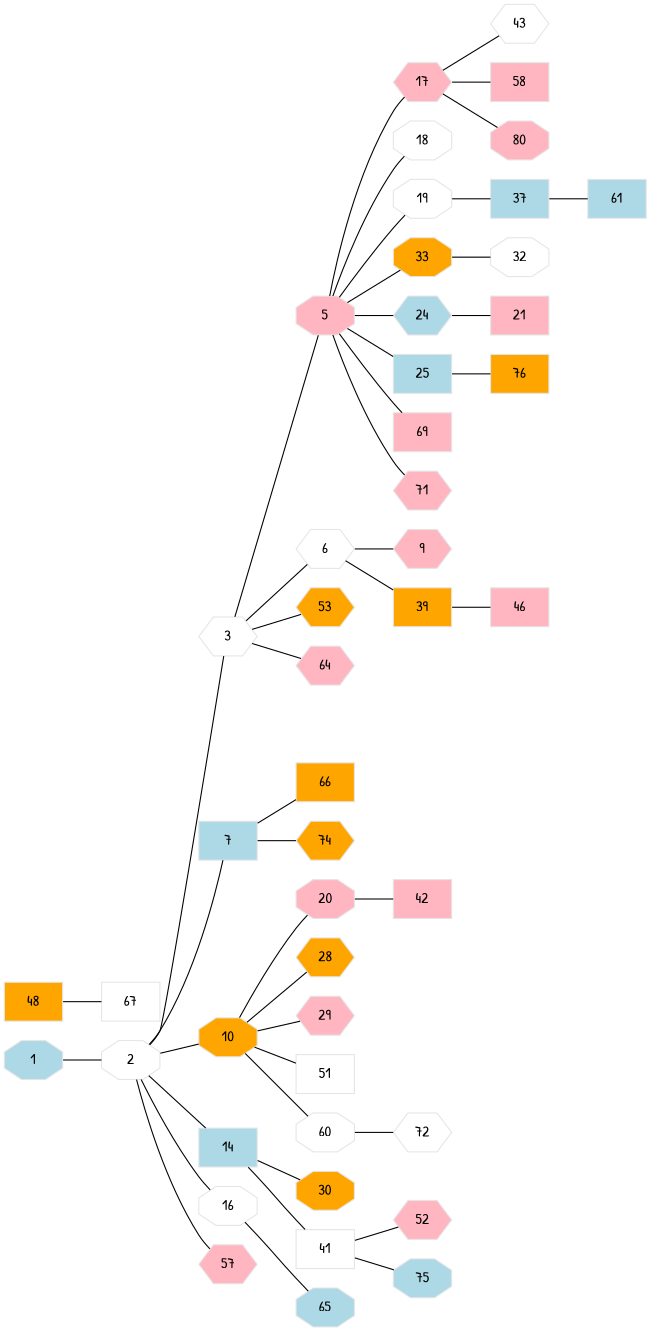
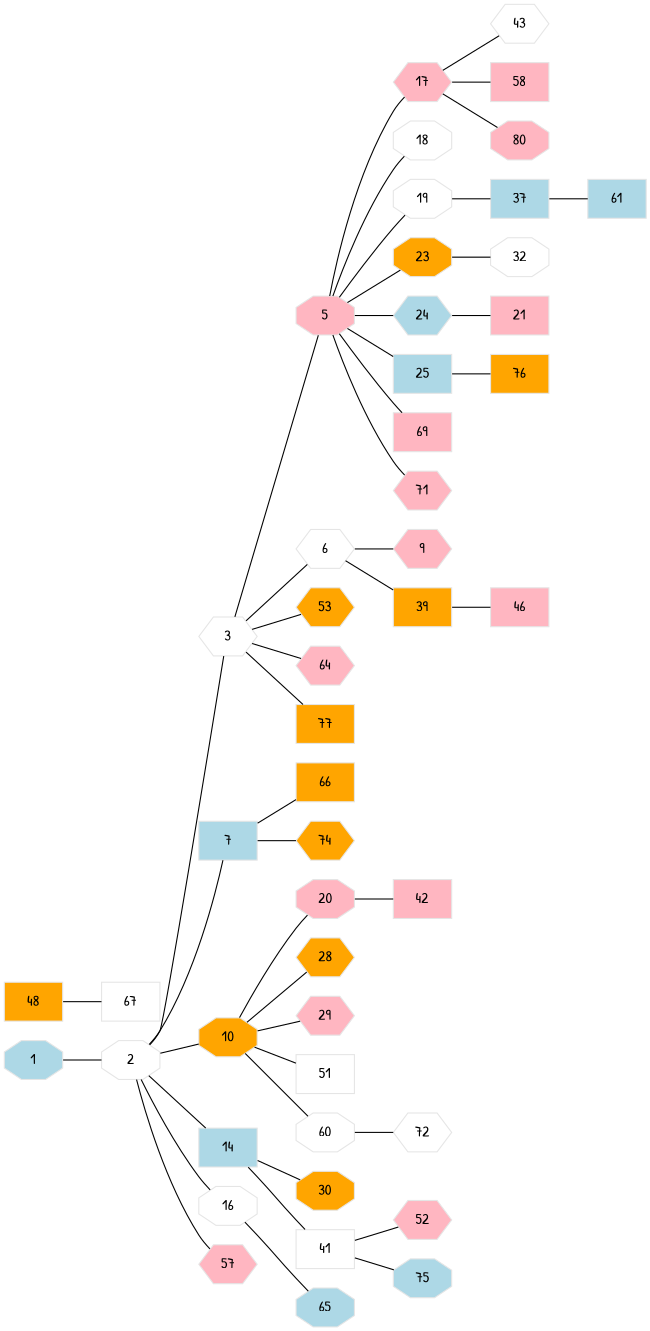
(422, 257) -> (422, 257)
none -> (325, 724)
